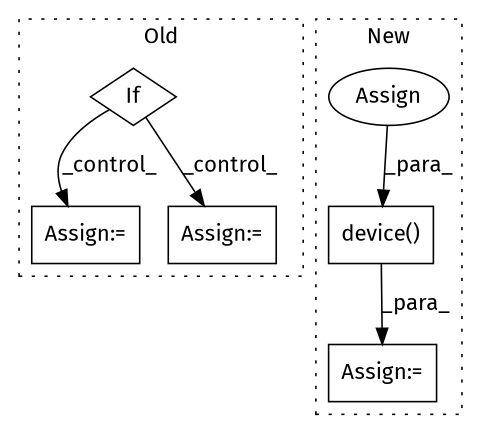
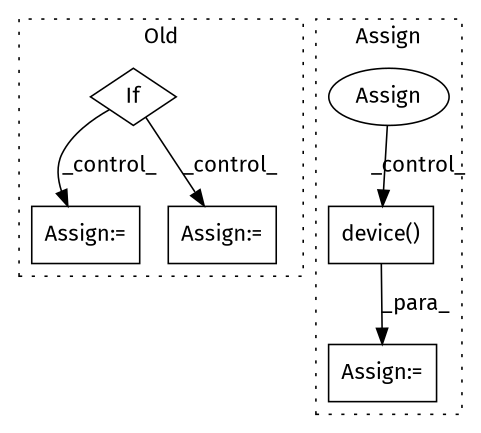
(389, 37) -> (389, 37)
(419, 166) -> (419, 166)
